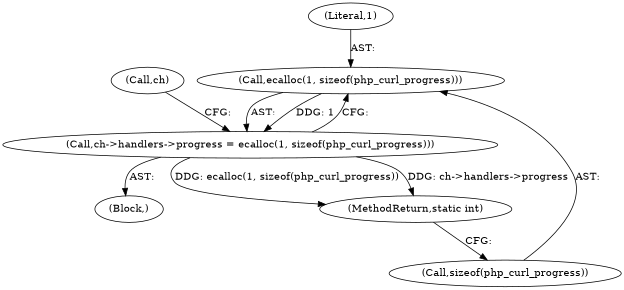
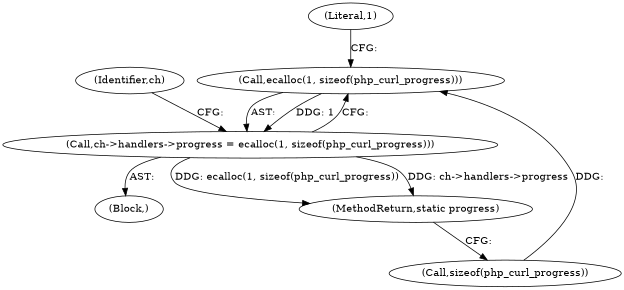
(365, 48) -> (366, 48)
(148, 81) -> (130, 81)
(589, 177) -> (591, 177)
(416, 209) -> (416, 209)
